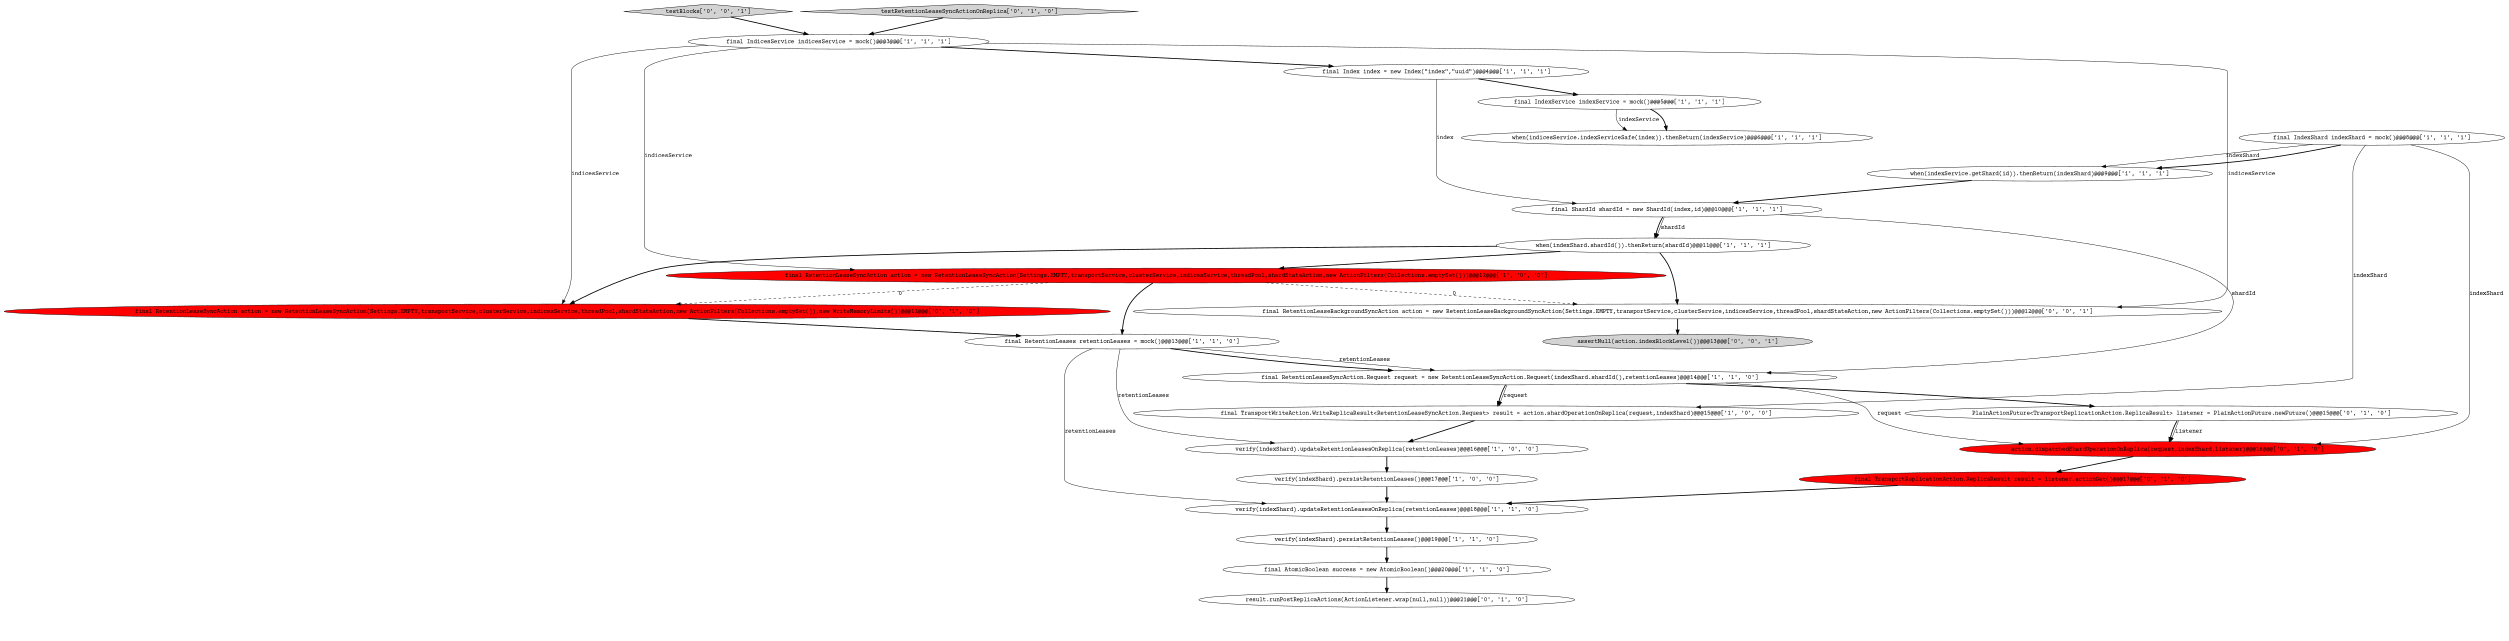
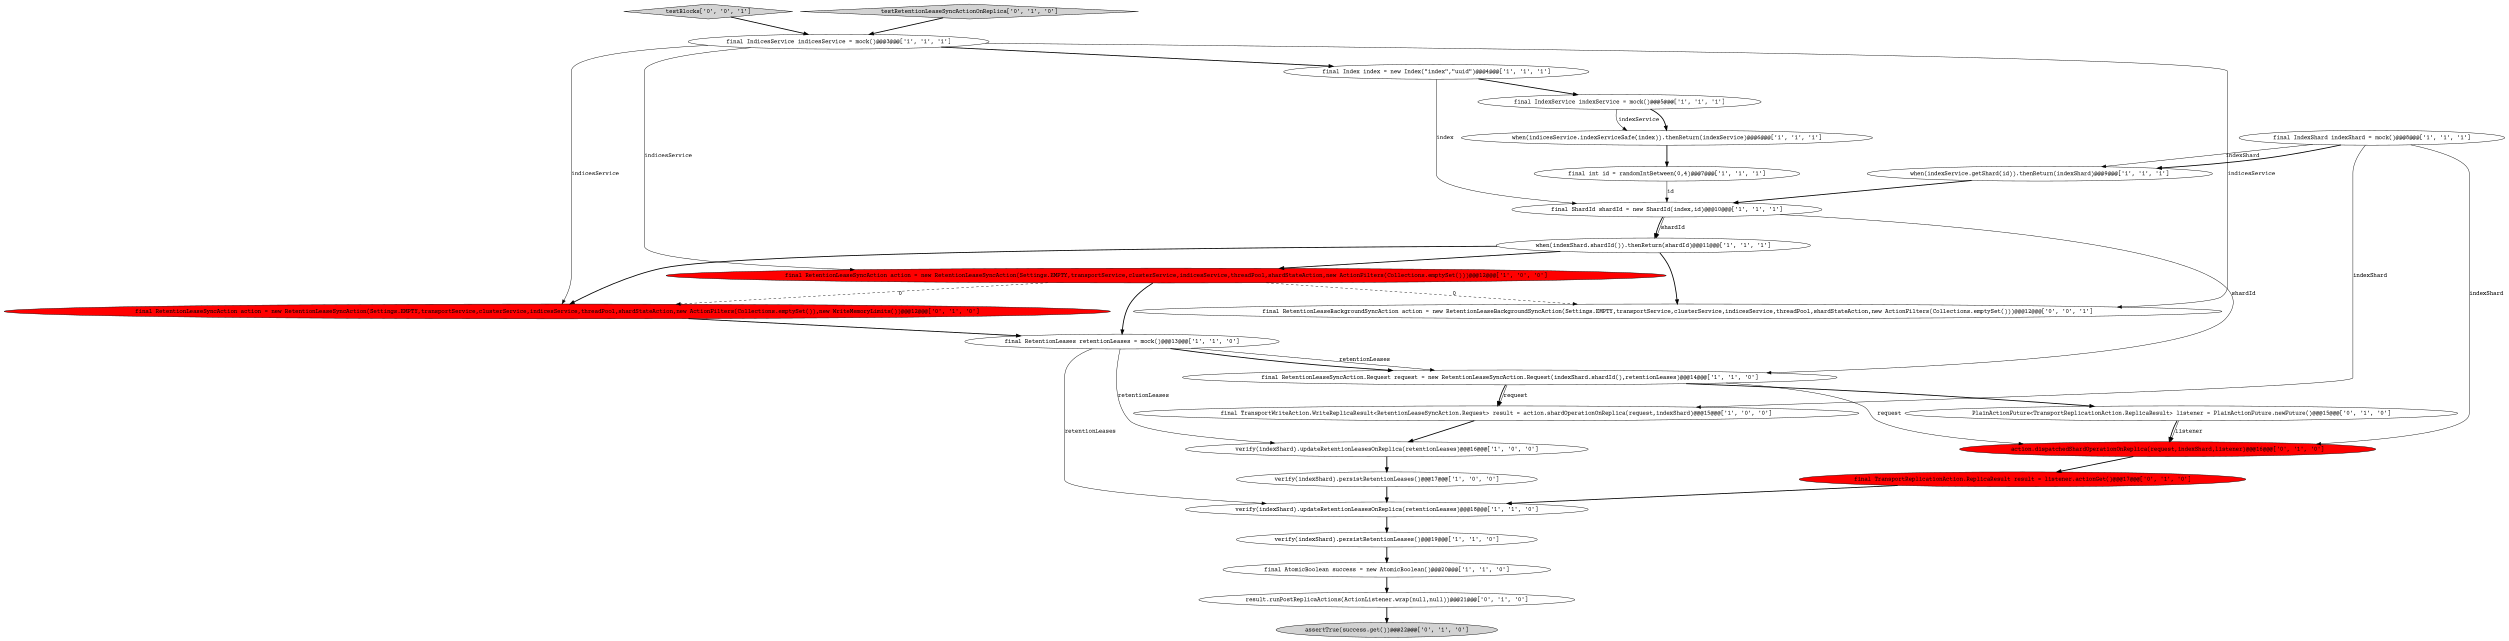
none -> (1667, 174)
(1678, 342) -> none
none -> (1387, 630)
